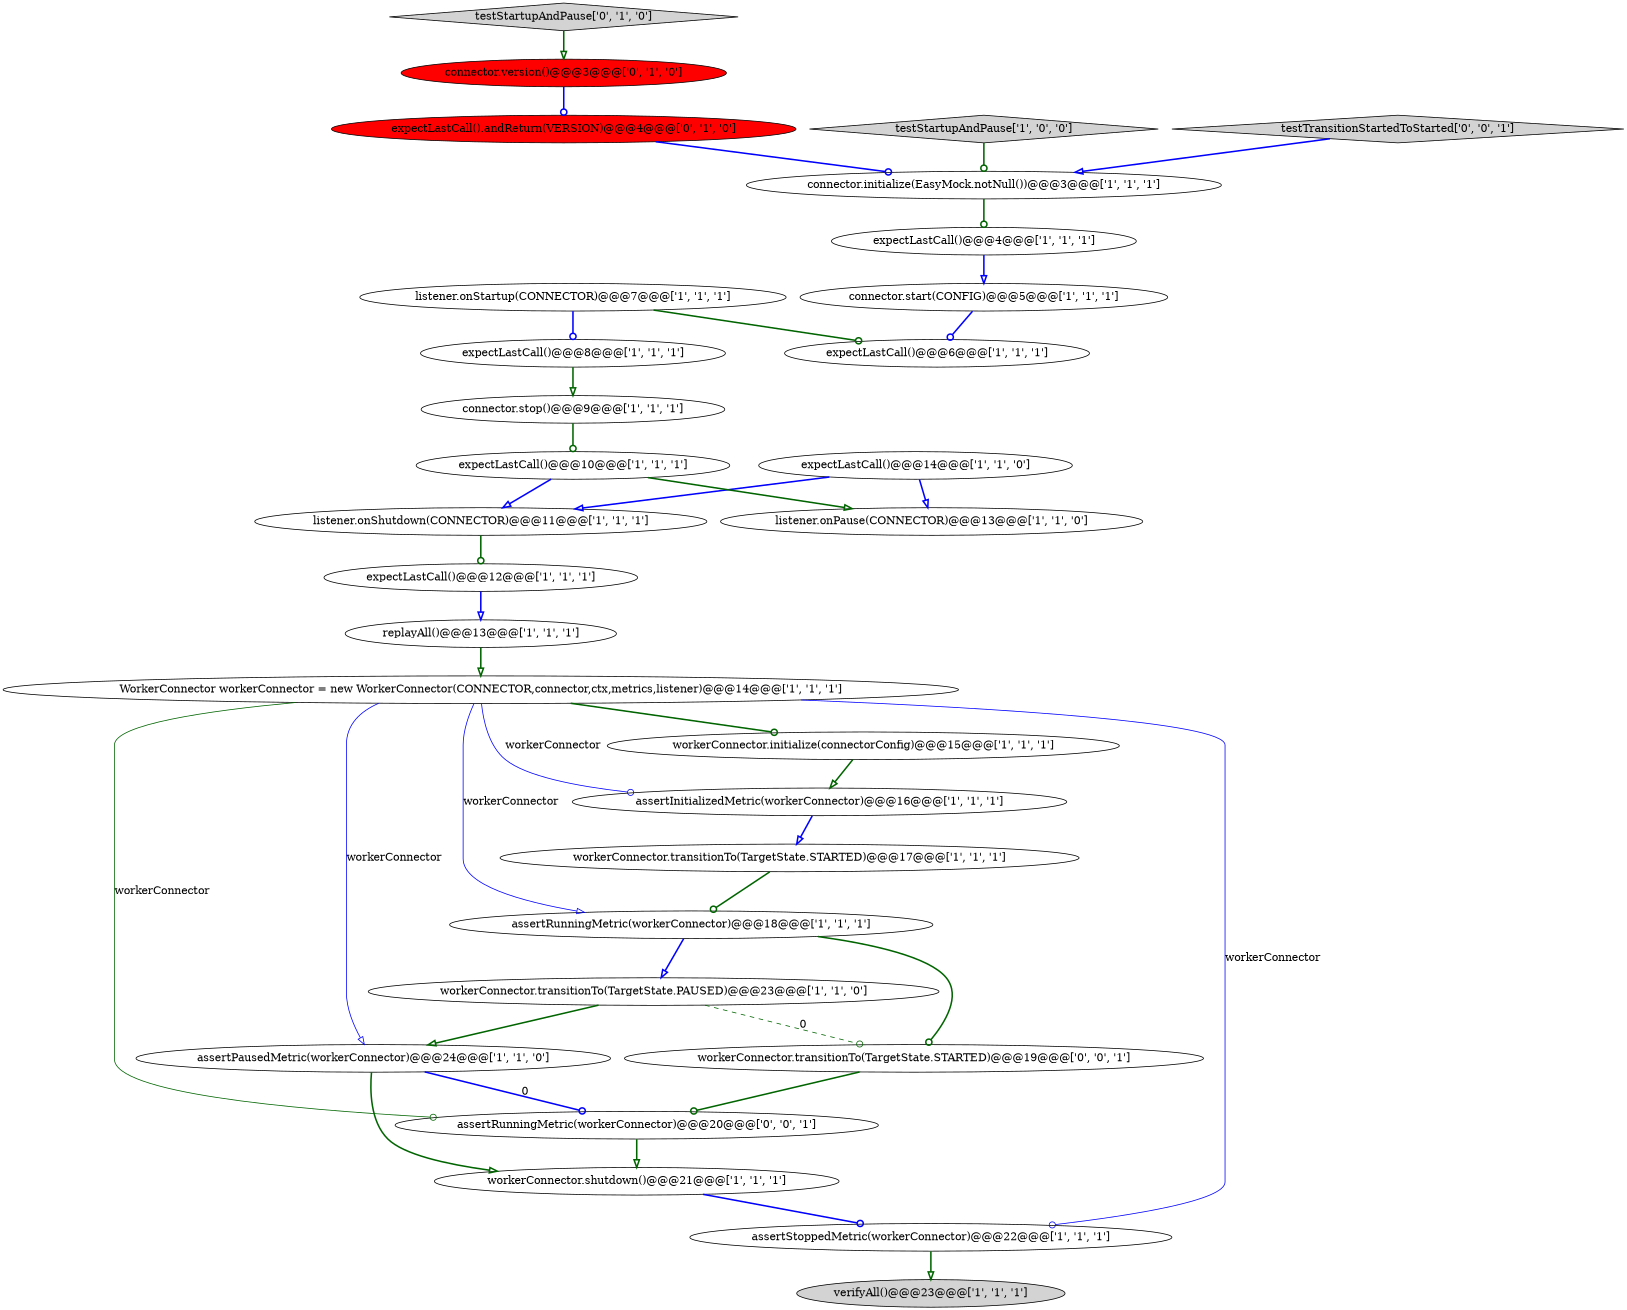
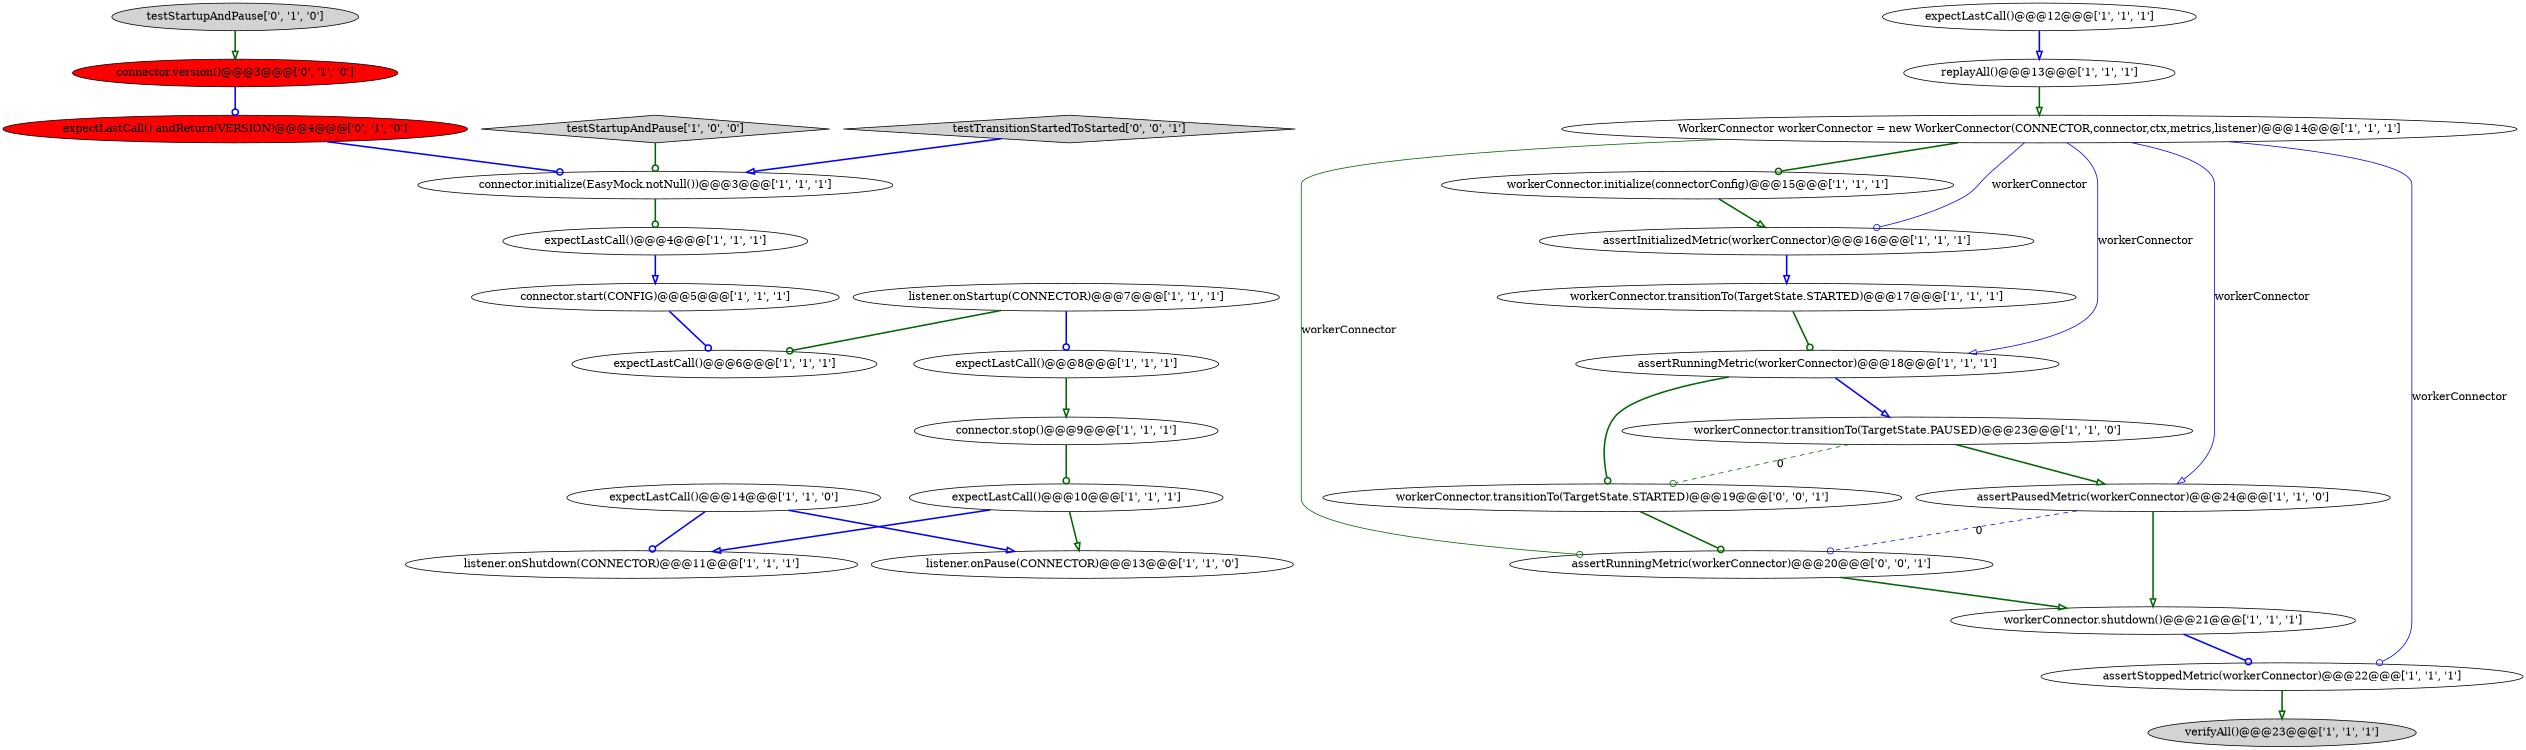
(564, 17) -> (235, 17)
(706, 493) -> (680, 529)
(481, 547) -> none
(502, 1091) -> (1955, 531)
